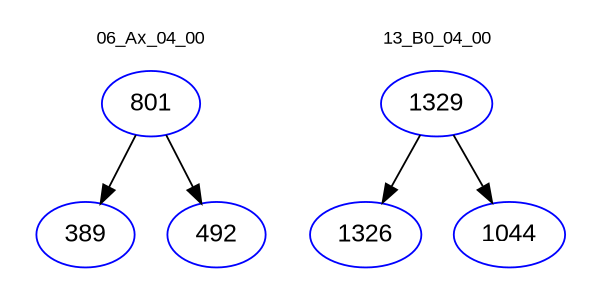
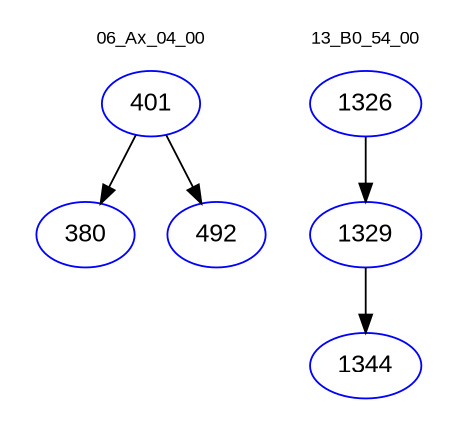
(438, 39) -> (366, 39)
(151, 104) -> (151, 104)
(406, 161) -> (366, 160)
(86, 235) -> (86, 235)
(509, 235) -> (366, 366)
